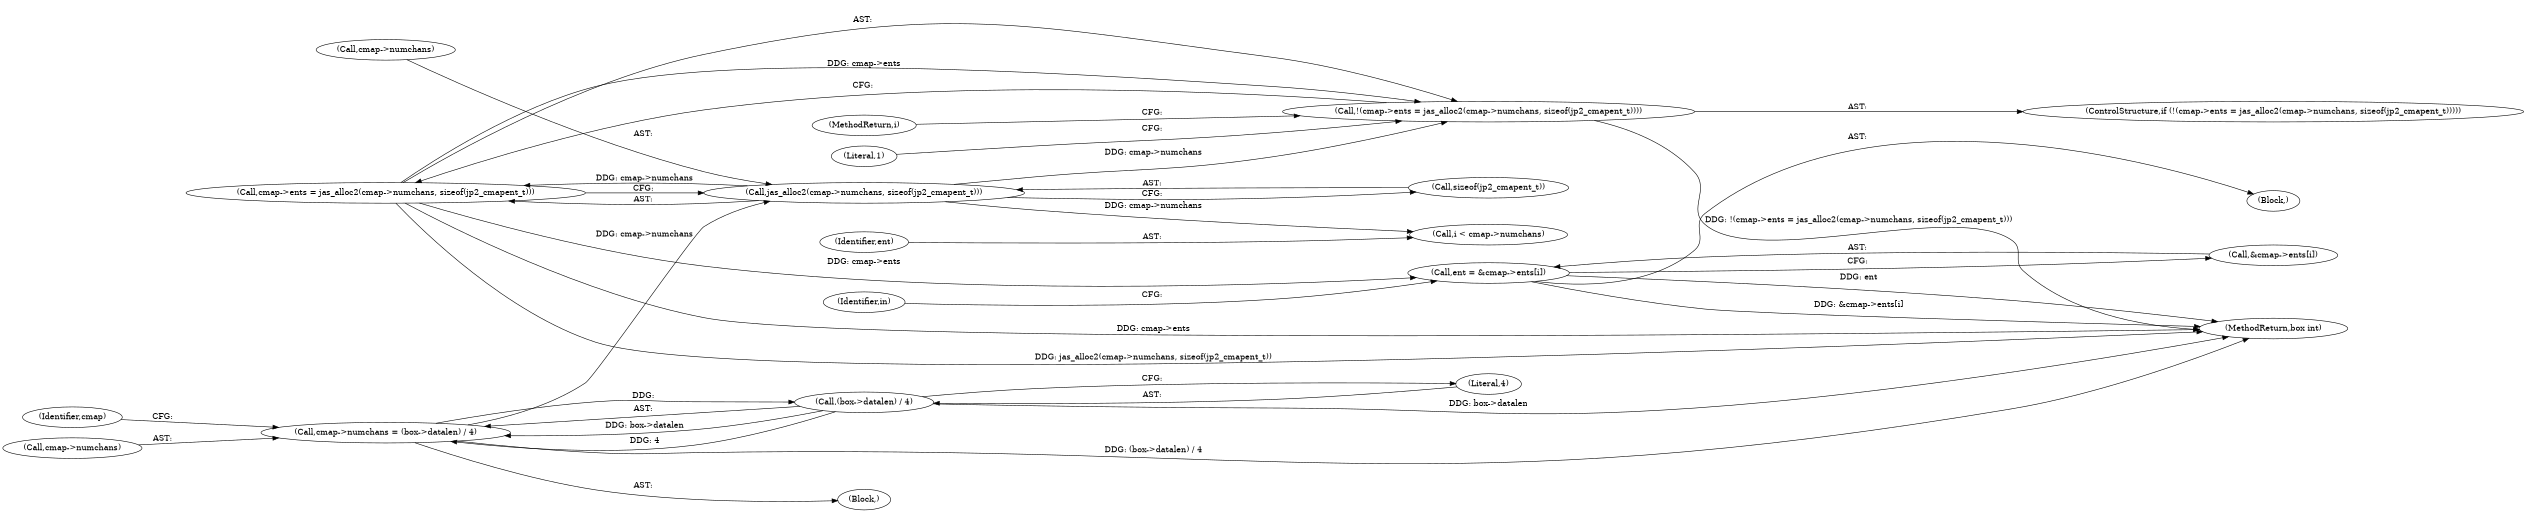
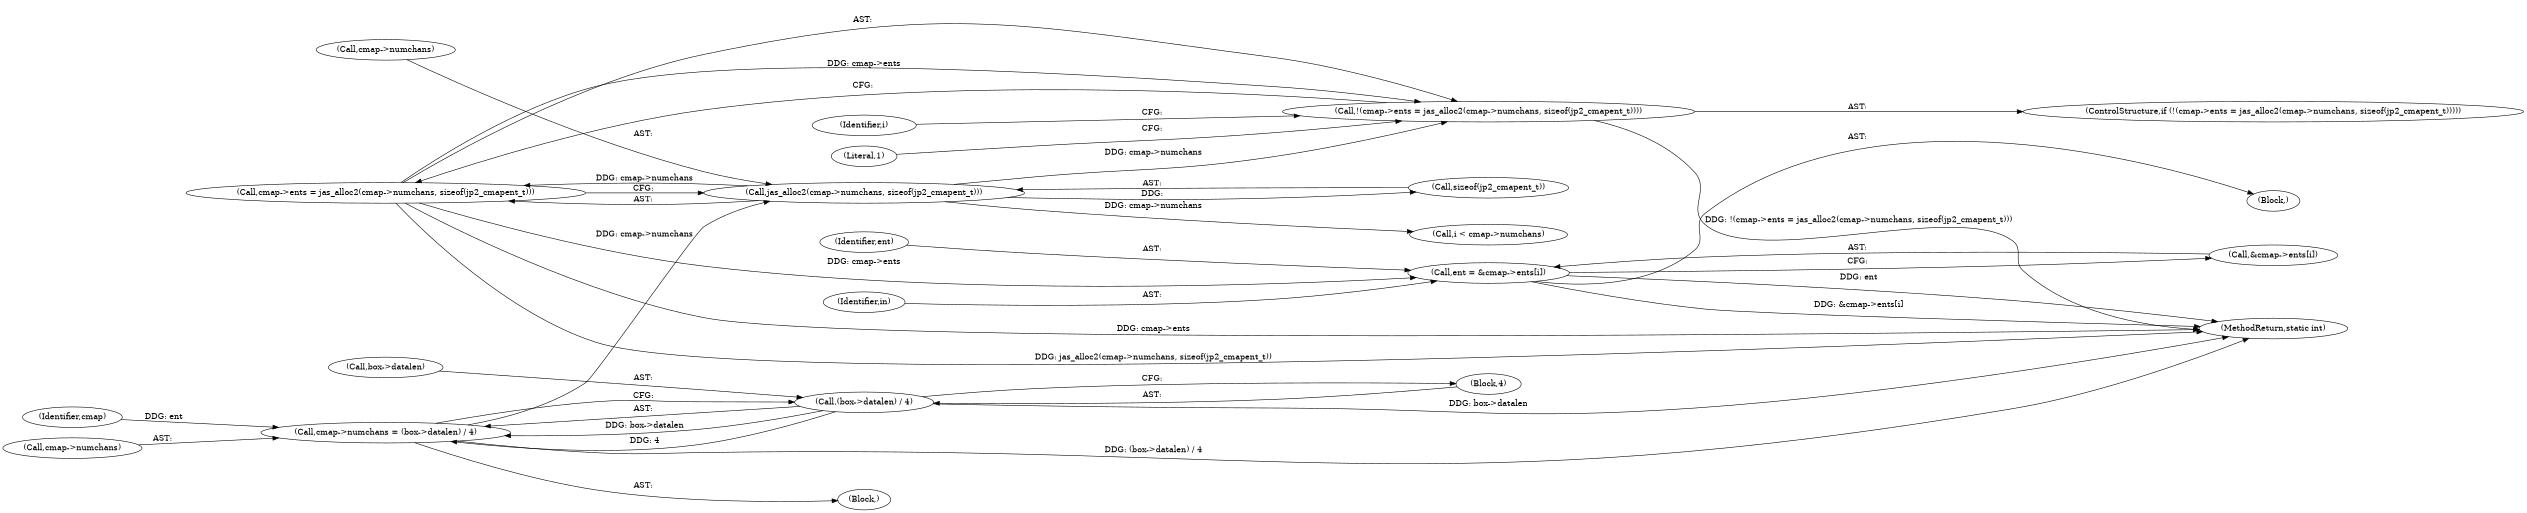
(864, 125) -> (864, 125)
(1154, 194) -> (1154, 194)
(1158, 243) -> (1155, 260)
(1154, 295) -> (1154, 295)
(2273, 329) -> (2273, 329)
none -> (386, 367)
(1489, 384) -> (1489, 384)
(645, 396) -> (645, 396)
(164, 417) -> (164, 417)
